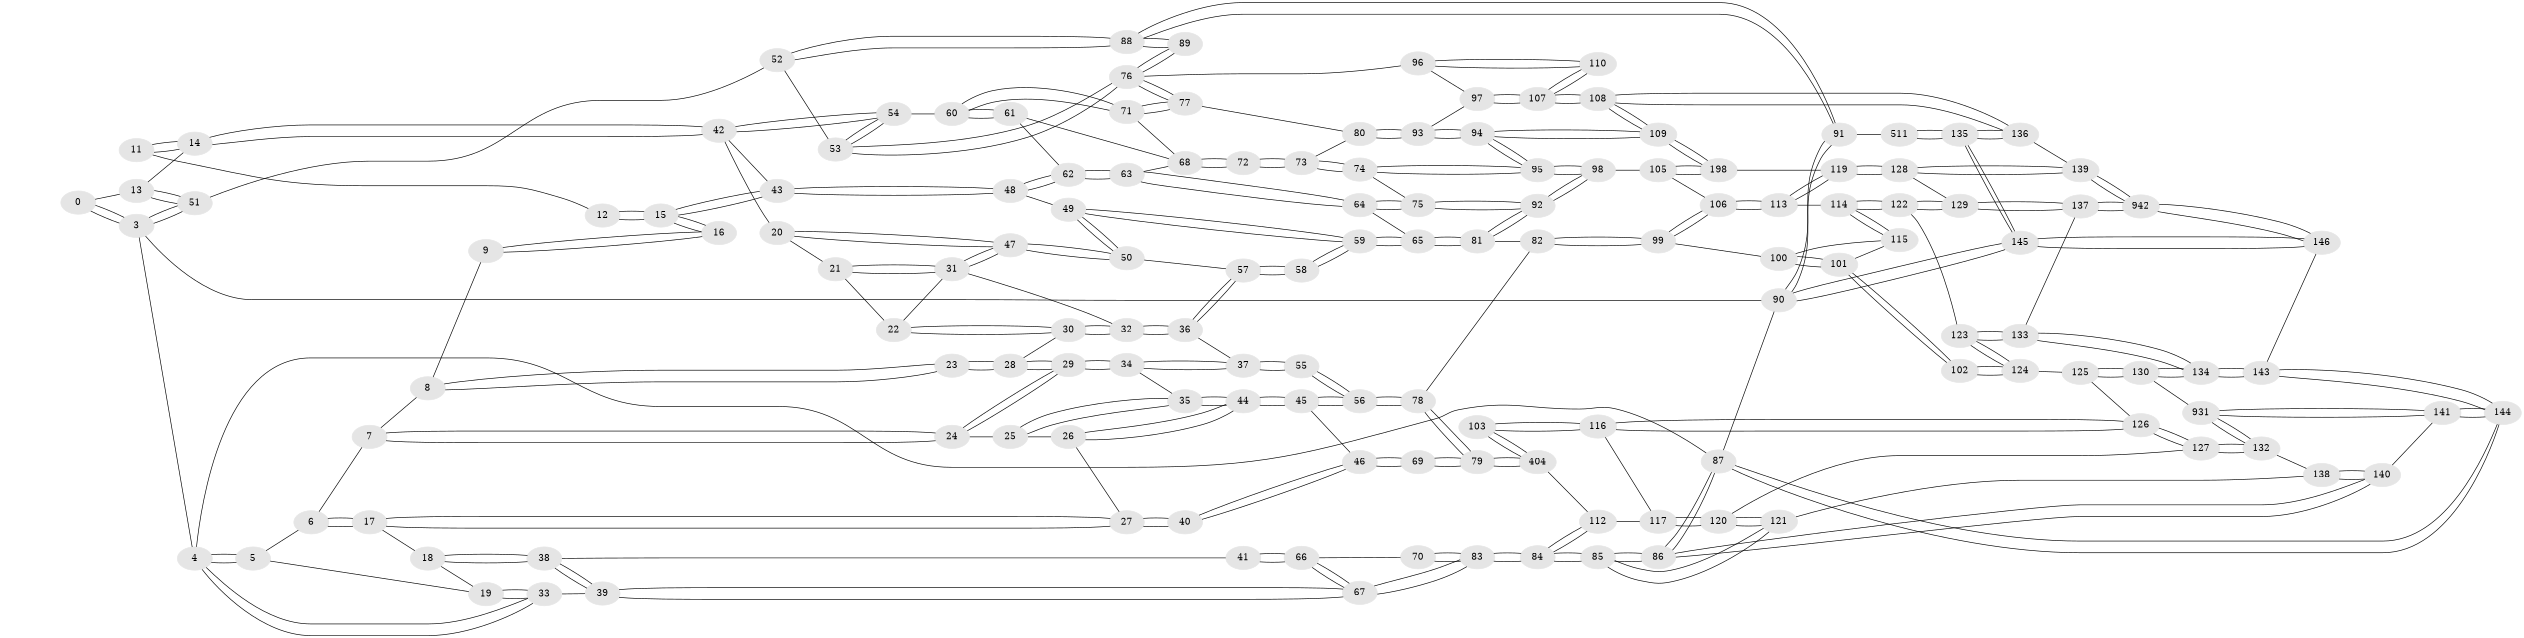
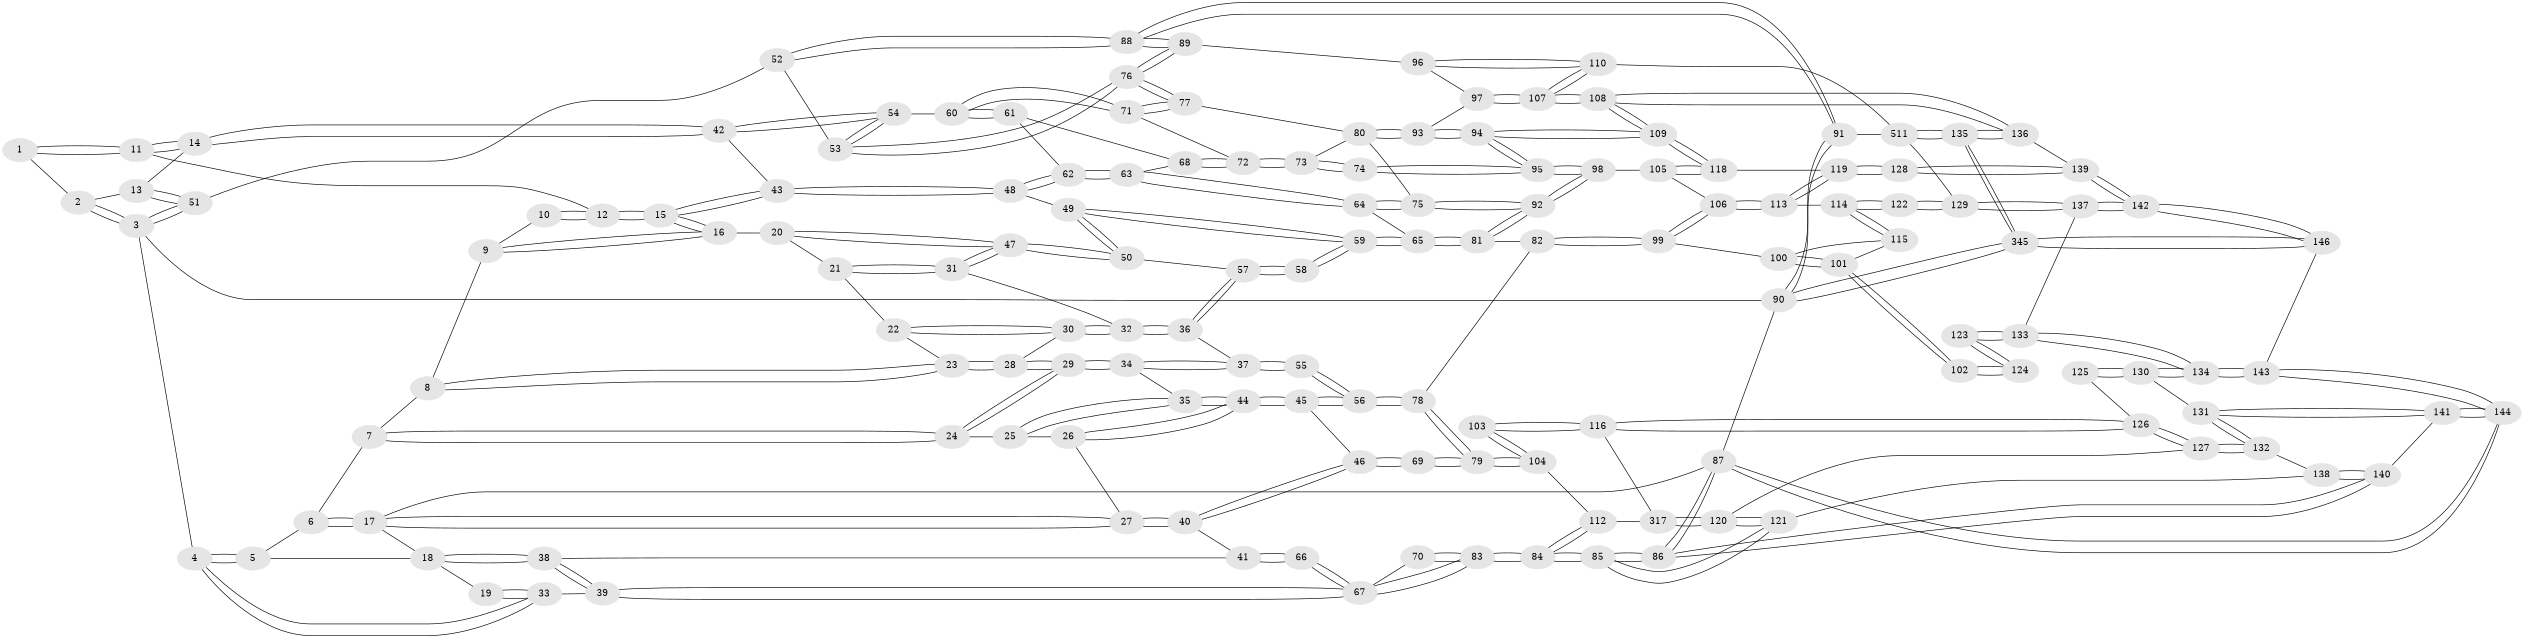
none -> (1762, 67)
(1273, 74) -> (1302, 54)
(1156, 138) -> (1185, 138)
none -> (20, 150)
(1719, 170) -> (1719, 170)
(746, 183) -> (748, 233)
(1389, 187) -> (1386, 162)
(1930, 188) -> (1927, 163)
(78, 203) -> (78, 203)
(2141, 206) -> (2141, 206)
none -> (544, 216)
(2020, 243) -> (2020, 243)
(1939, 264) -> none
(919, 304) -> (923, 348)
(2050, 372) -> none
(2201, 413) -> (2201, 413)
(890, 452) -> (1044, 492)
(1538, 462) -> (1538, 462)
(1658, 522) -> (1658, 522)
none -> (1214, 540)
(1360, 558) -> (1389, 575)
(370, 576) -> (340, 559)
